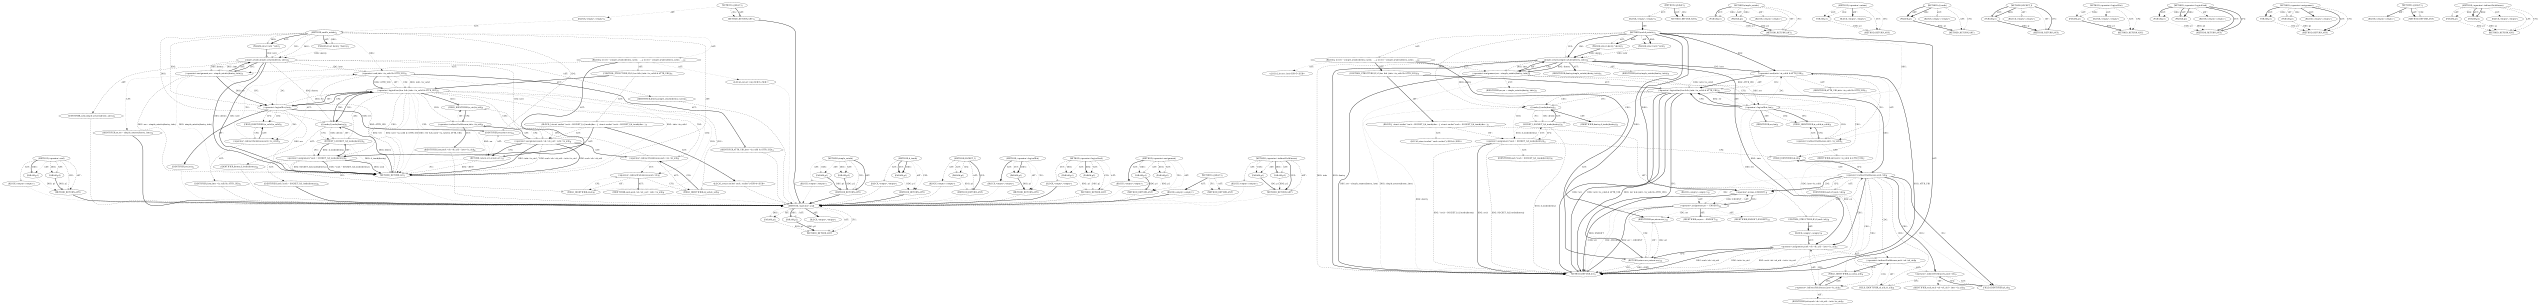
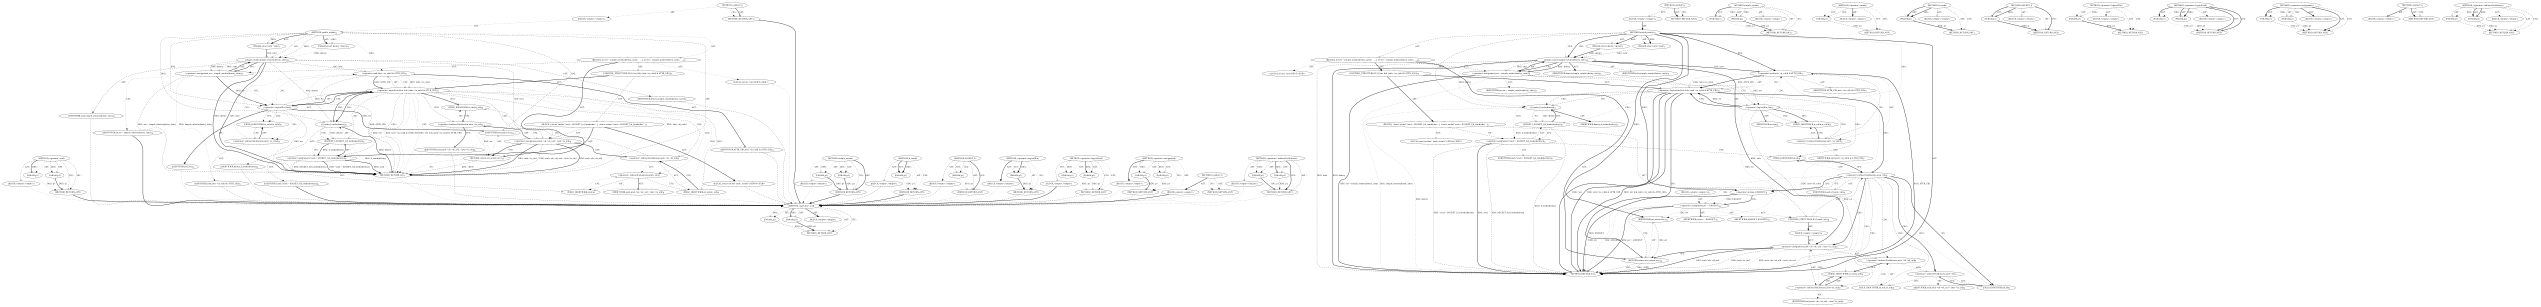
(1735, 202) -> (1754, 213)
